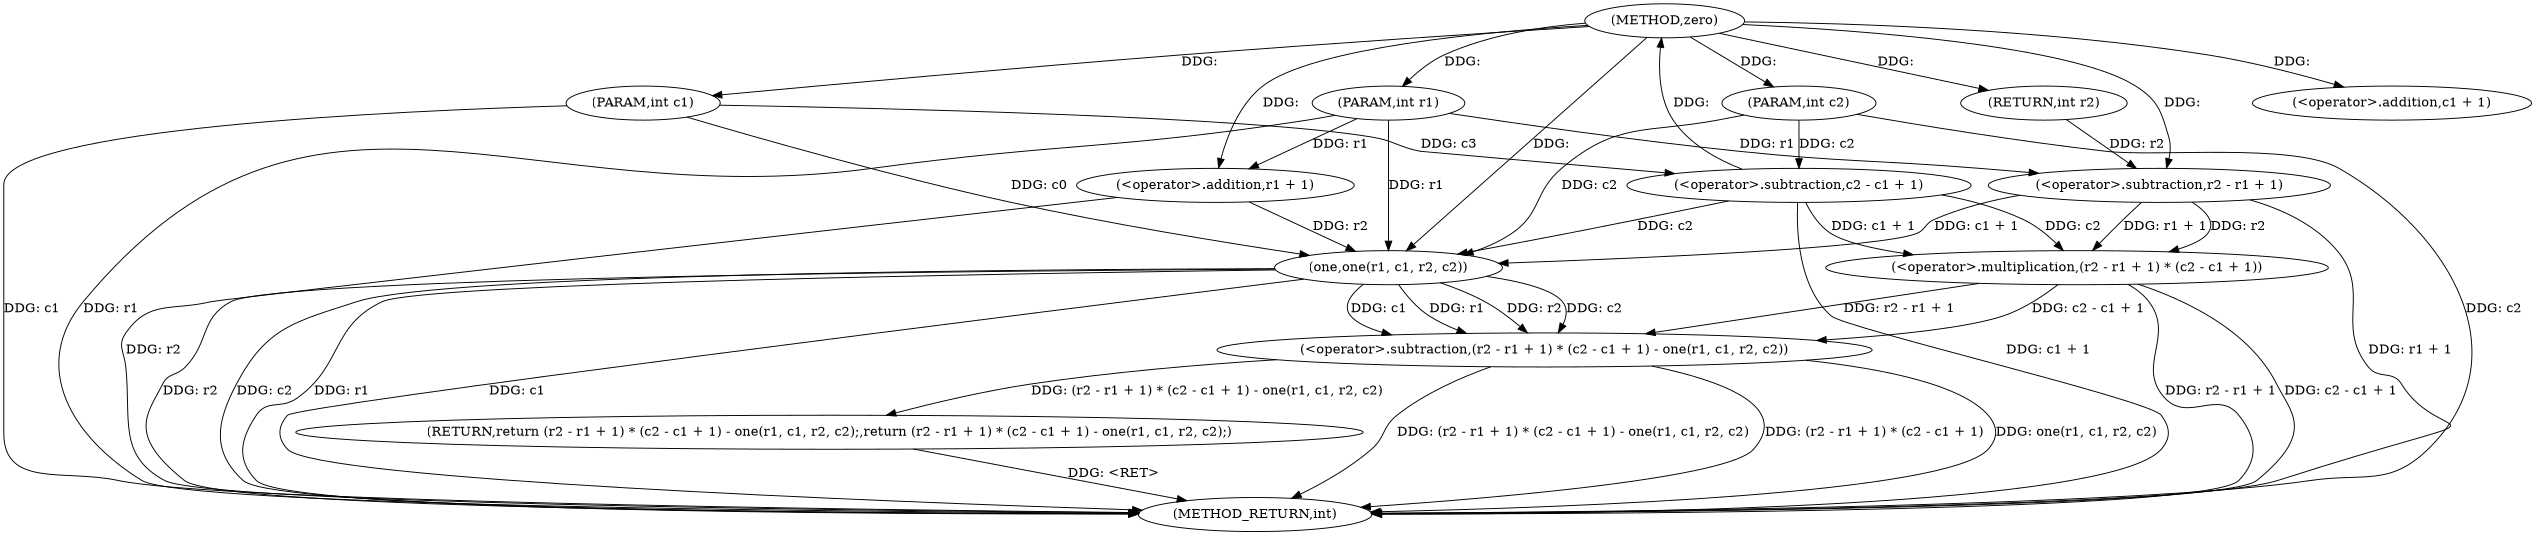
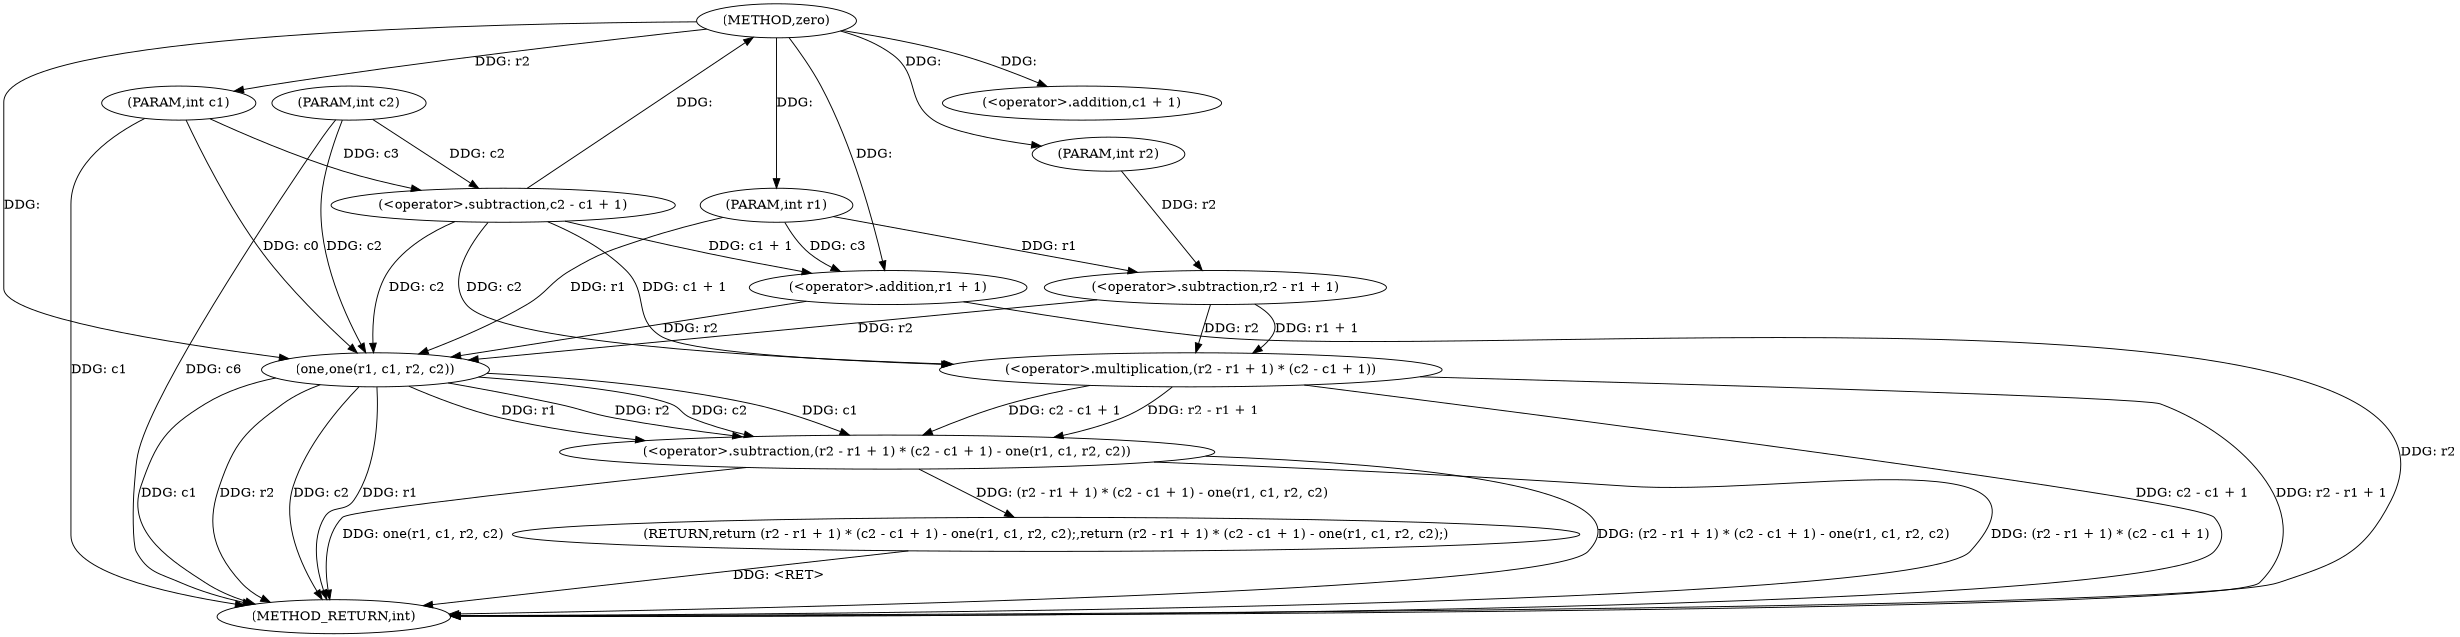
(1984, 46) -> none
(1728, 60) -> none
(1202, 62) -> (503, 62)
(2044, 103) -> (1109, 154)
(1341, 144) -> (838, 246)
(1977, 227) -> (886, 329)
(119, 267) -> none
(2494, 309) -> (214, 370)
(2295, 475) -> none
(2026, 487) -> (683, 248)
